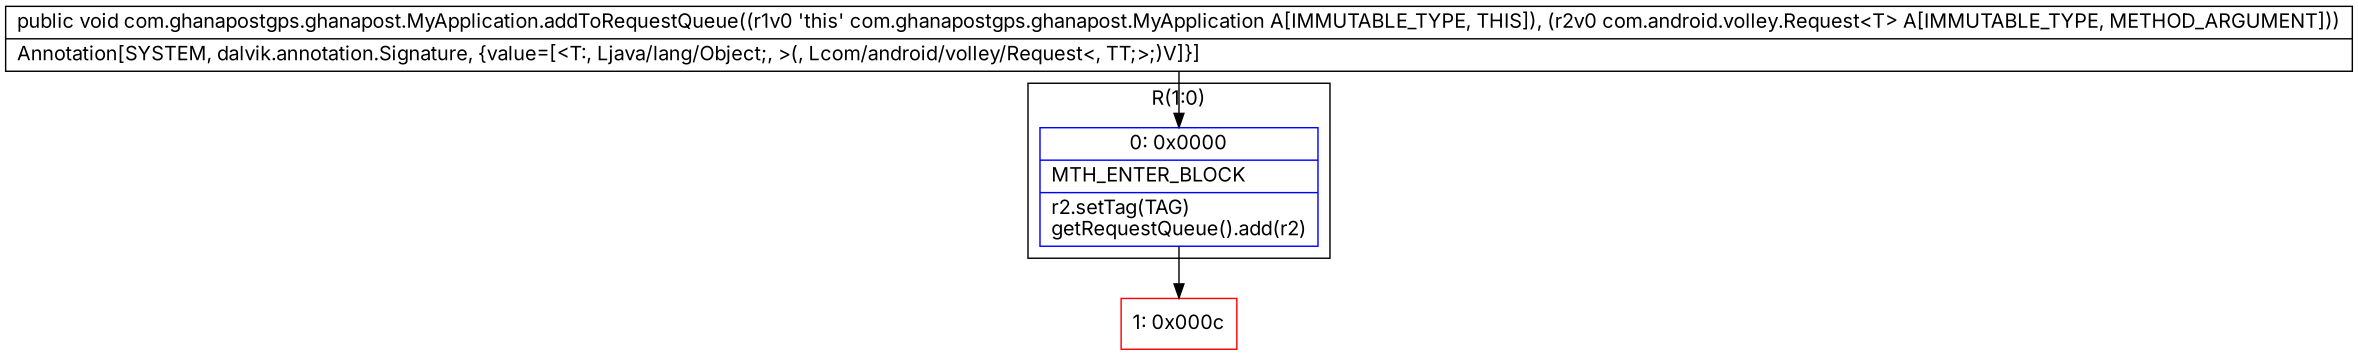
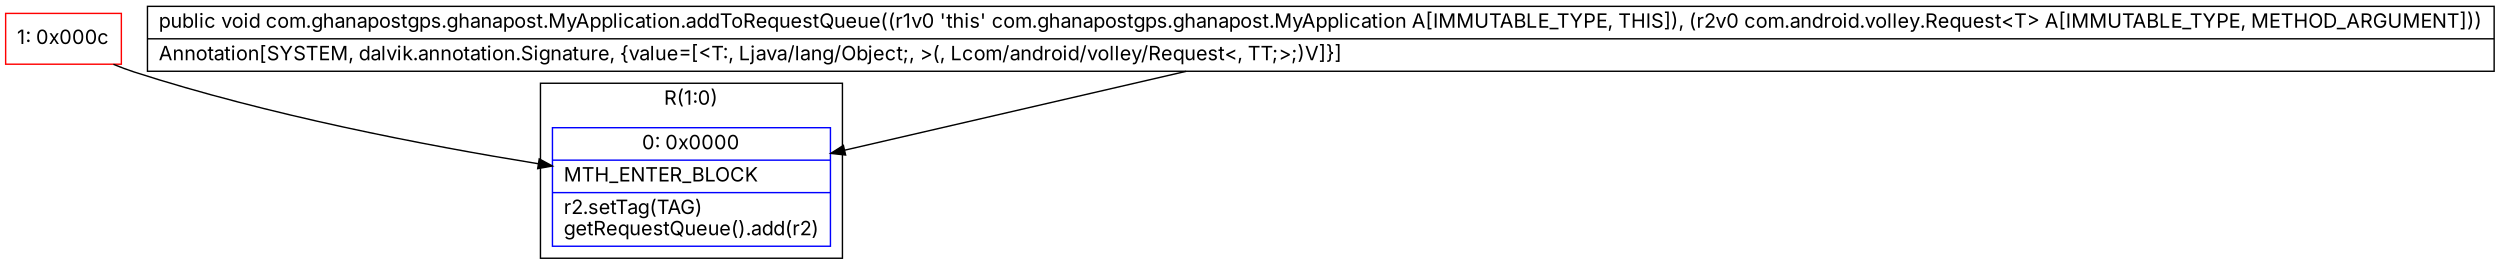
(1179, 267) -> (324, 123)
